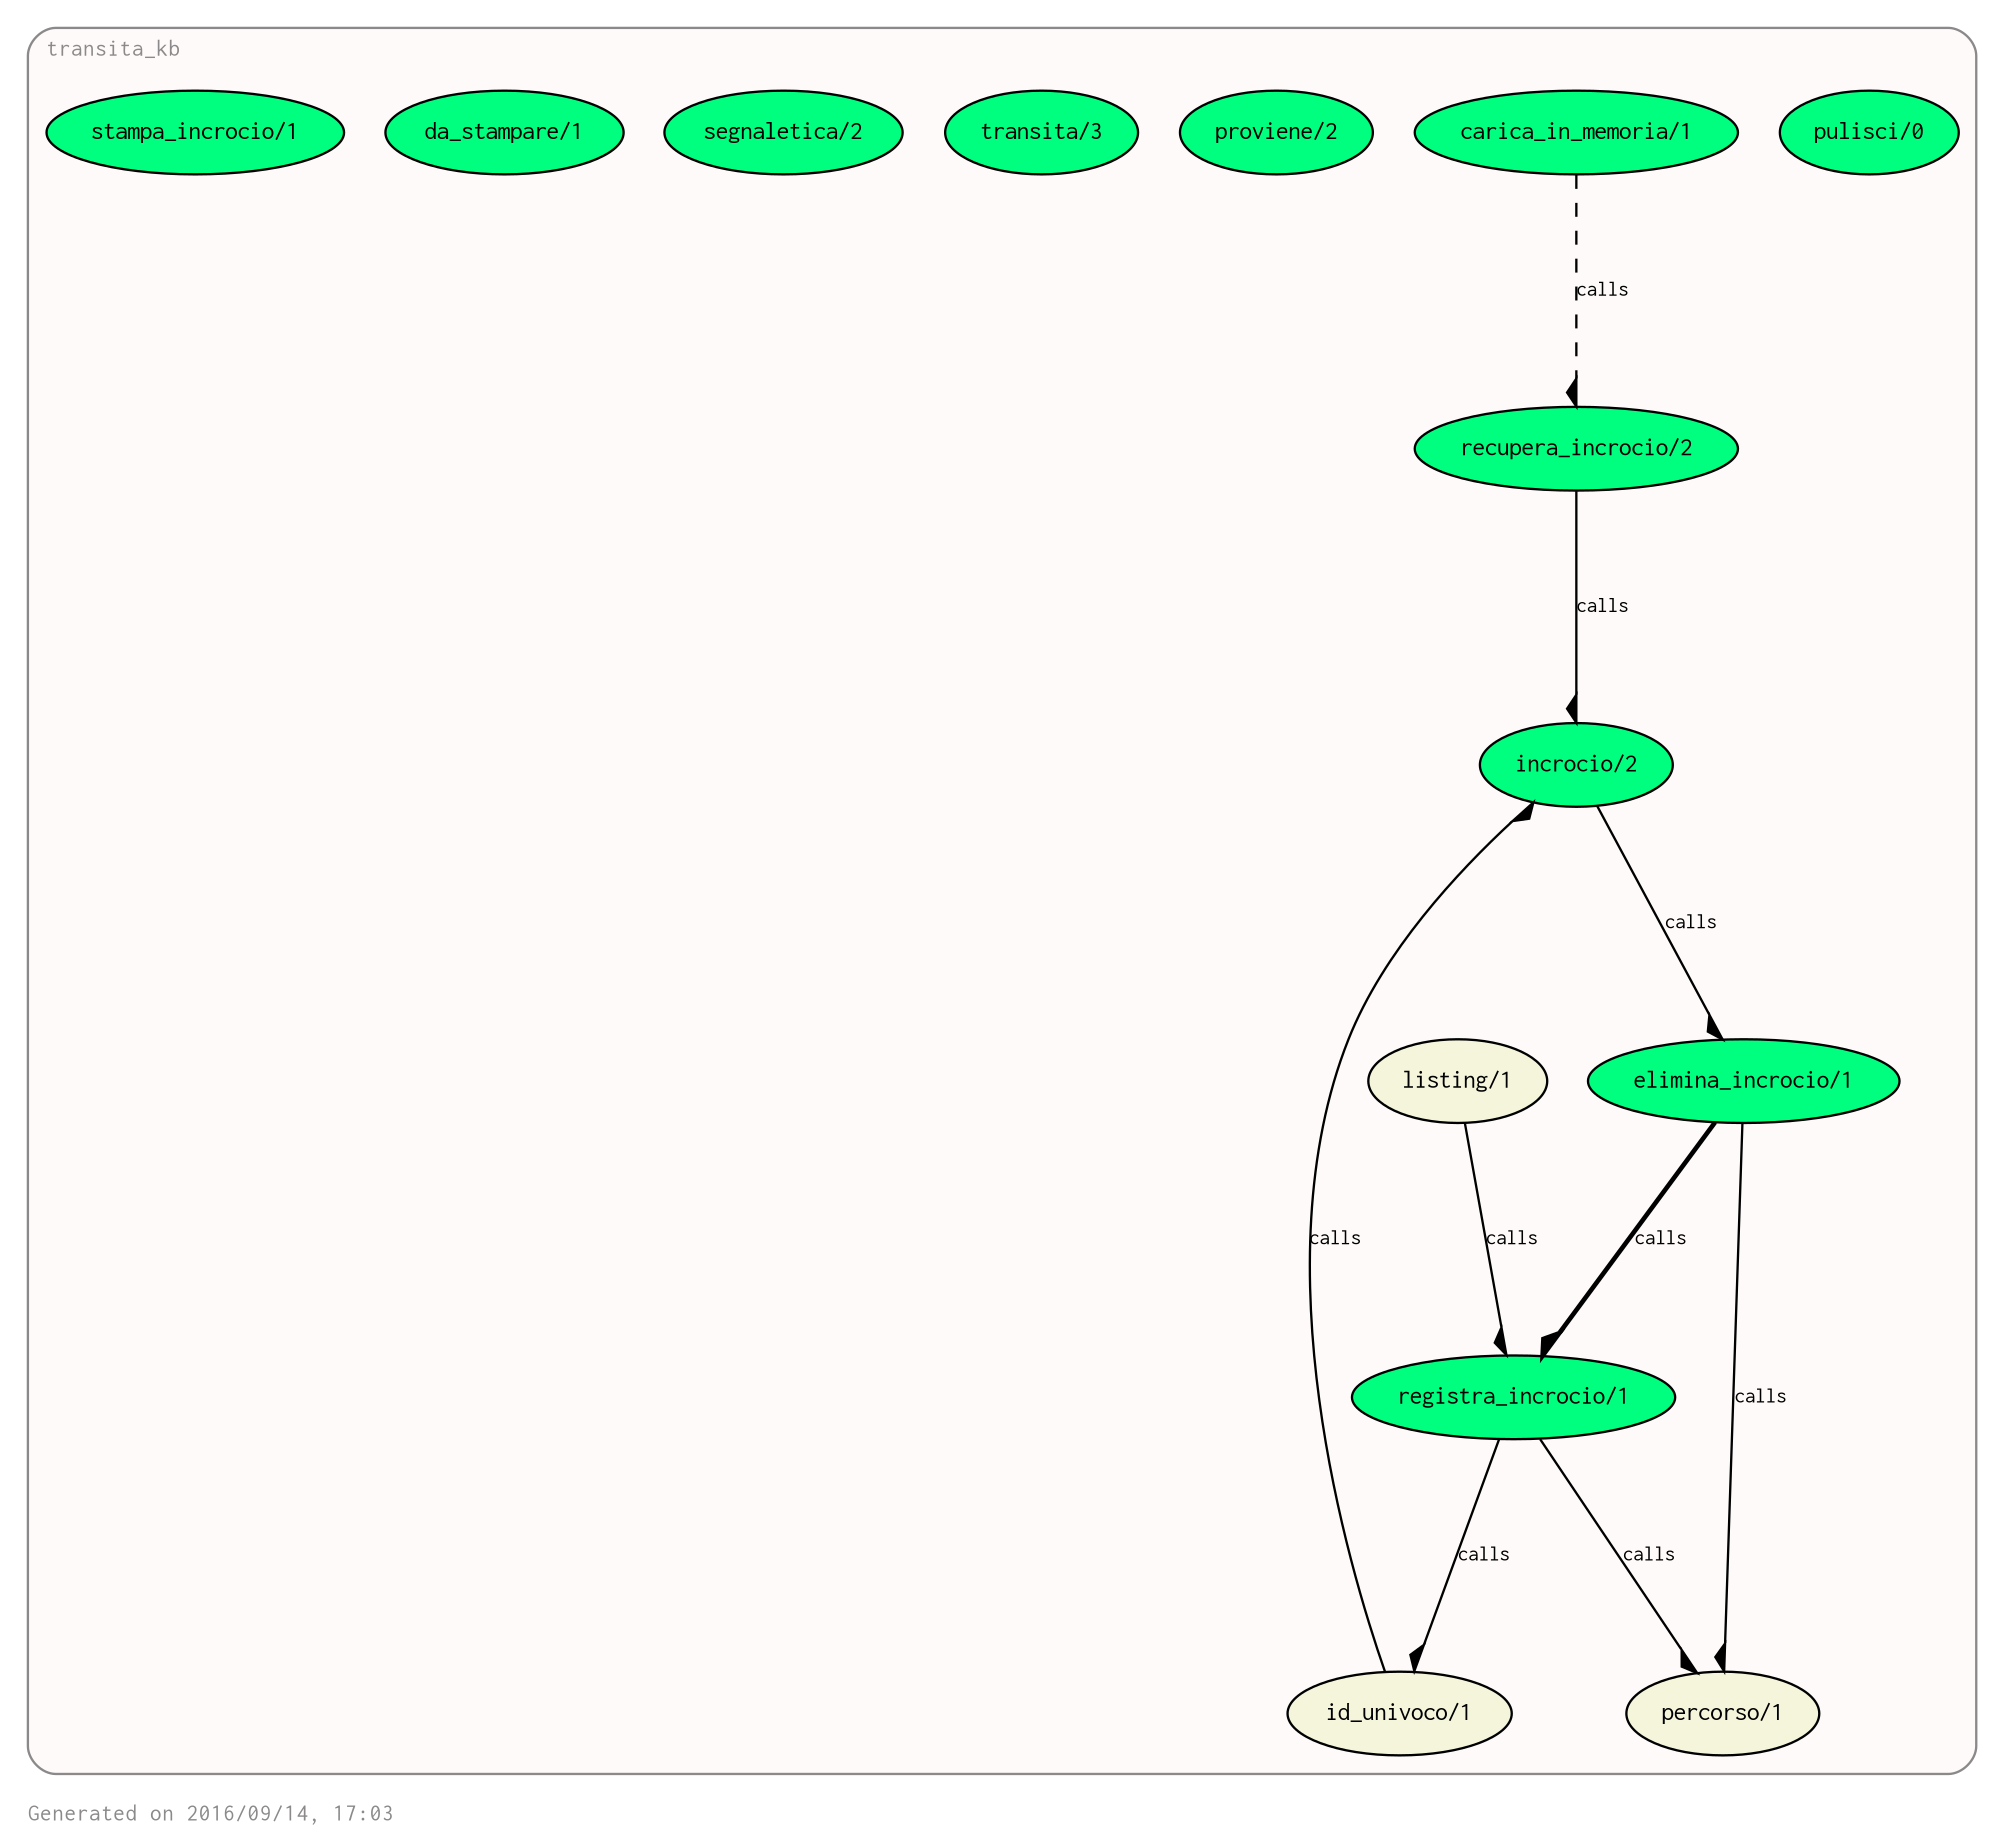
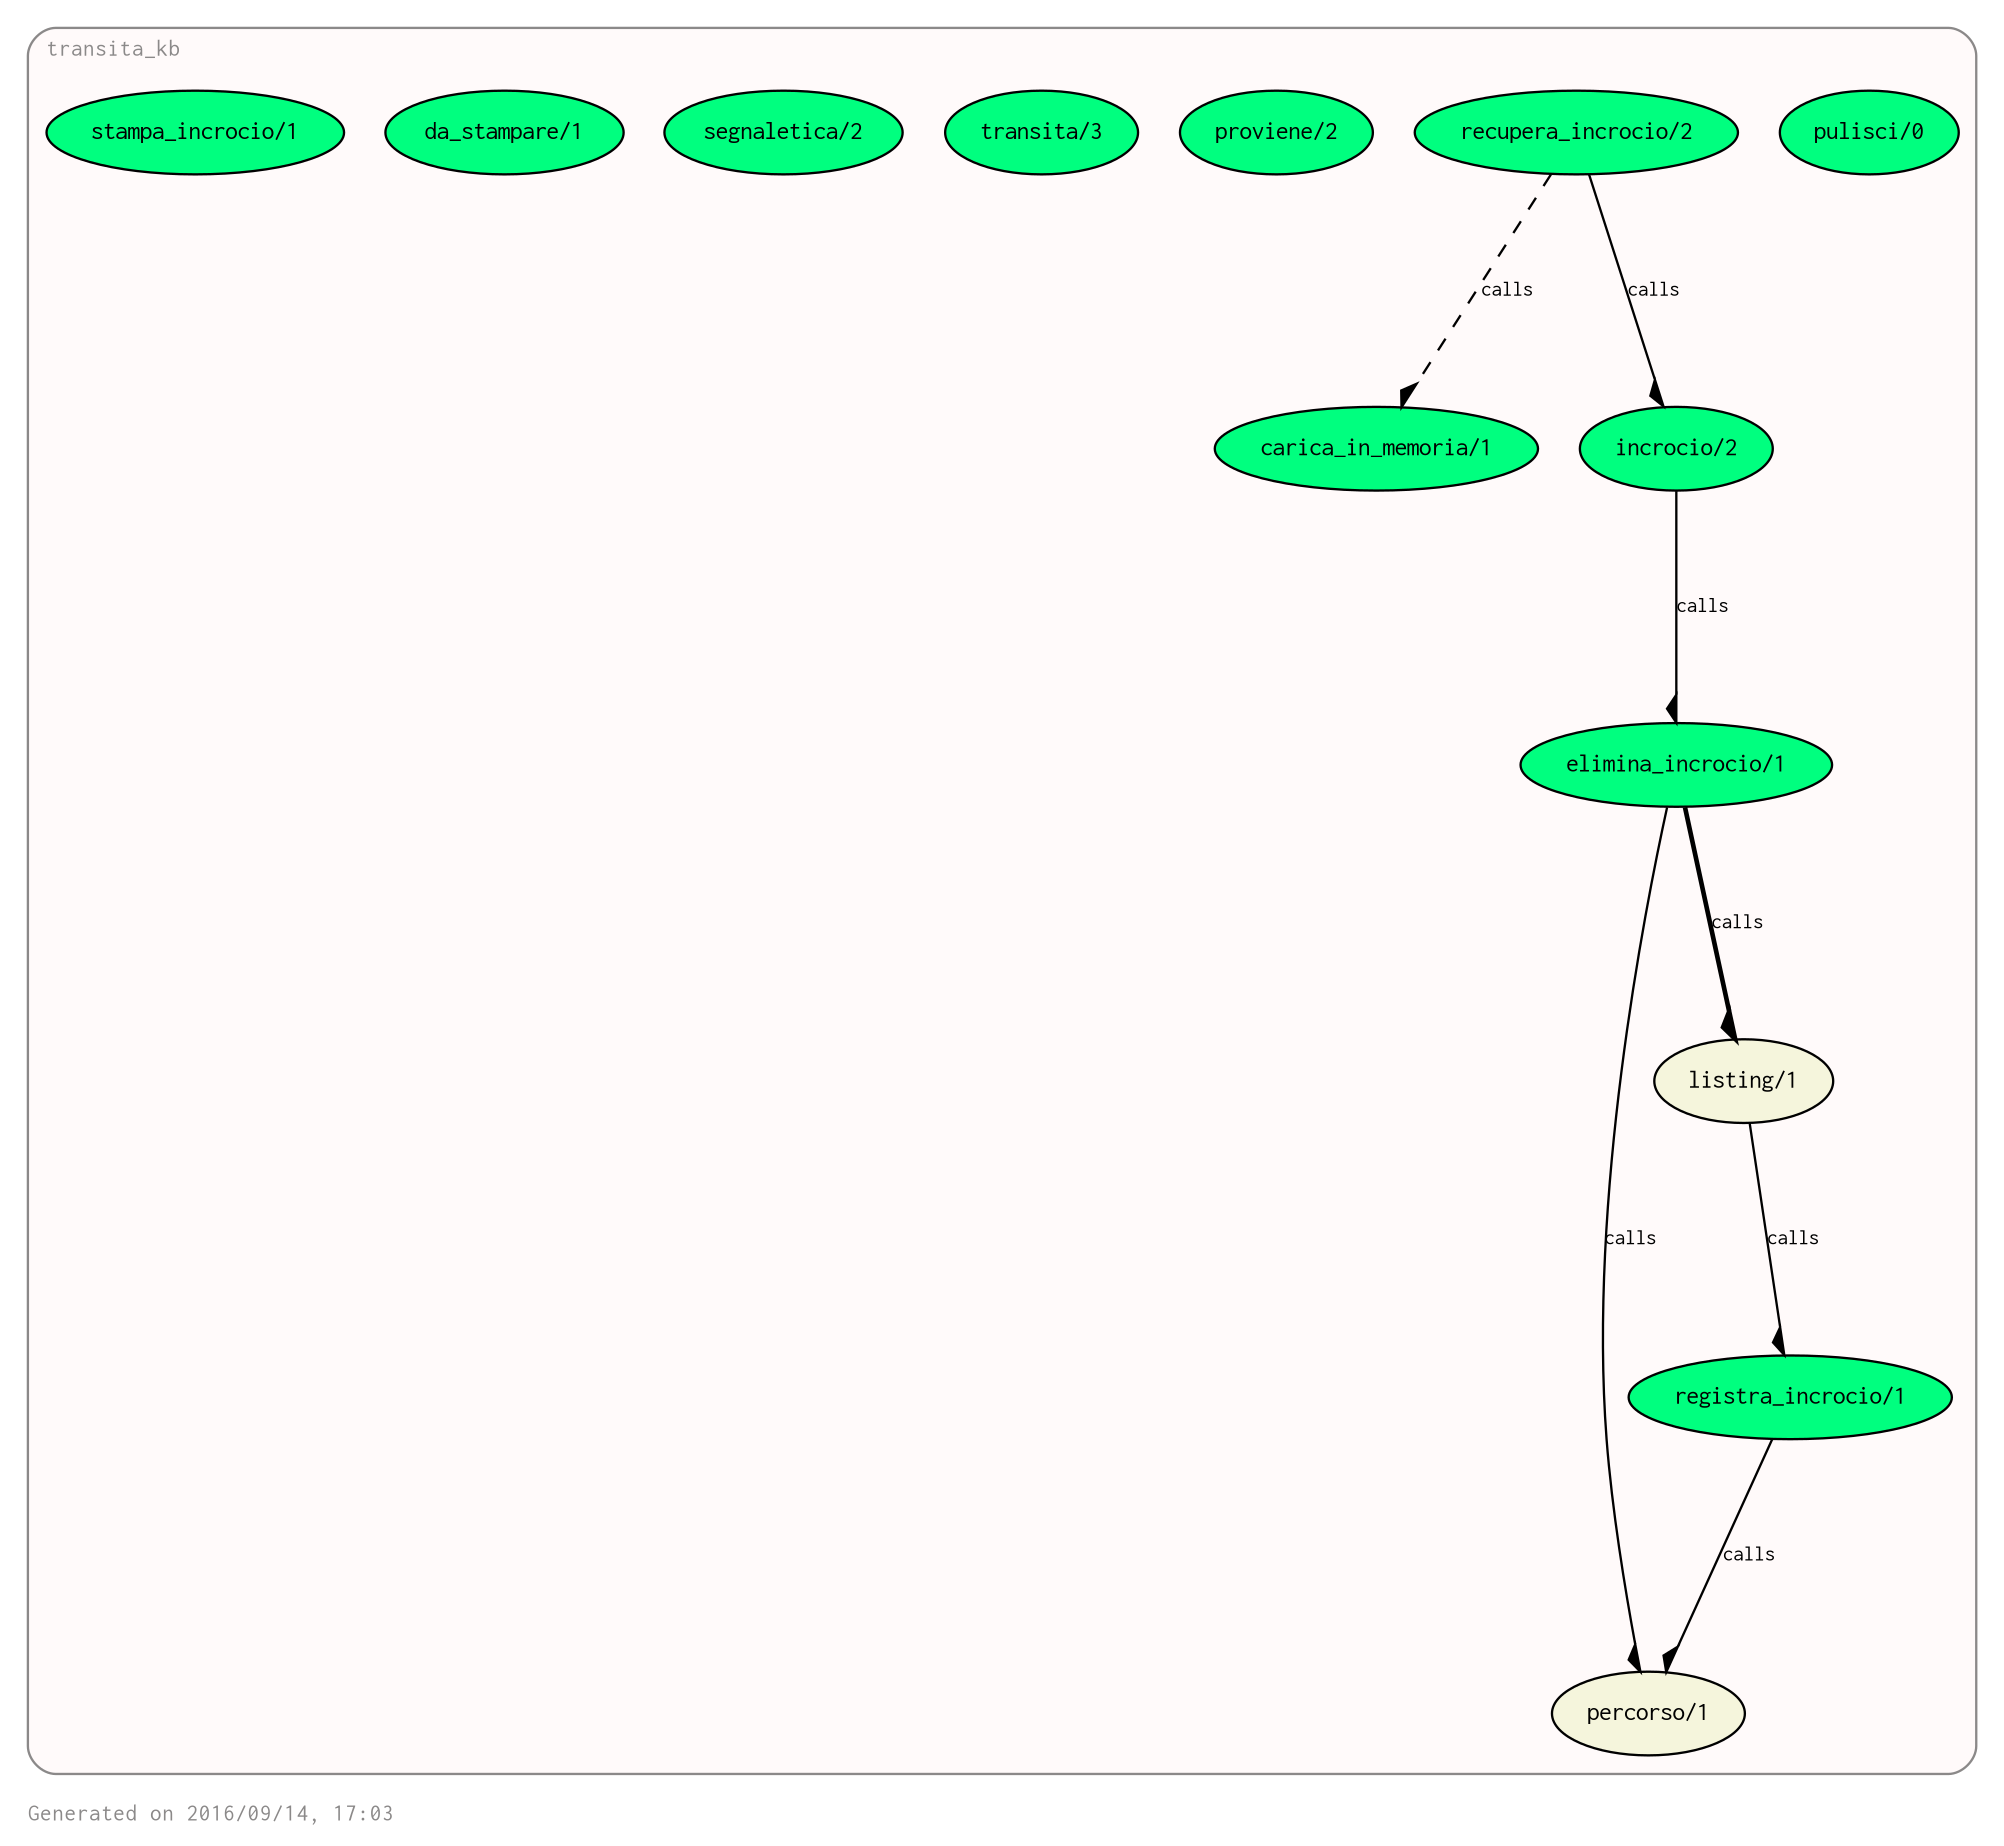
(1576, 277) -> (1484, 279)
(1637, 1227) -> (1707, 909)
(1400, 1714) -> none
